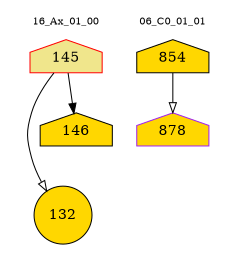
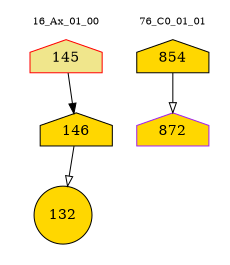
(173, 22) -> (173, 22)
(28, 125) -> (72, 161)
(173, 131) -> (173, 131)
